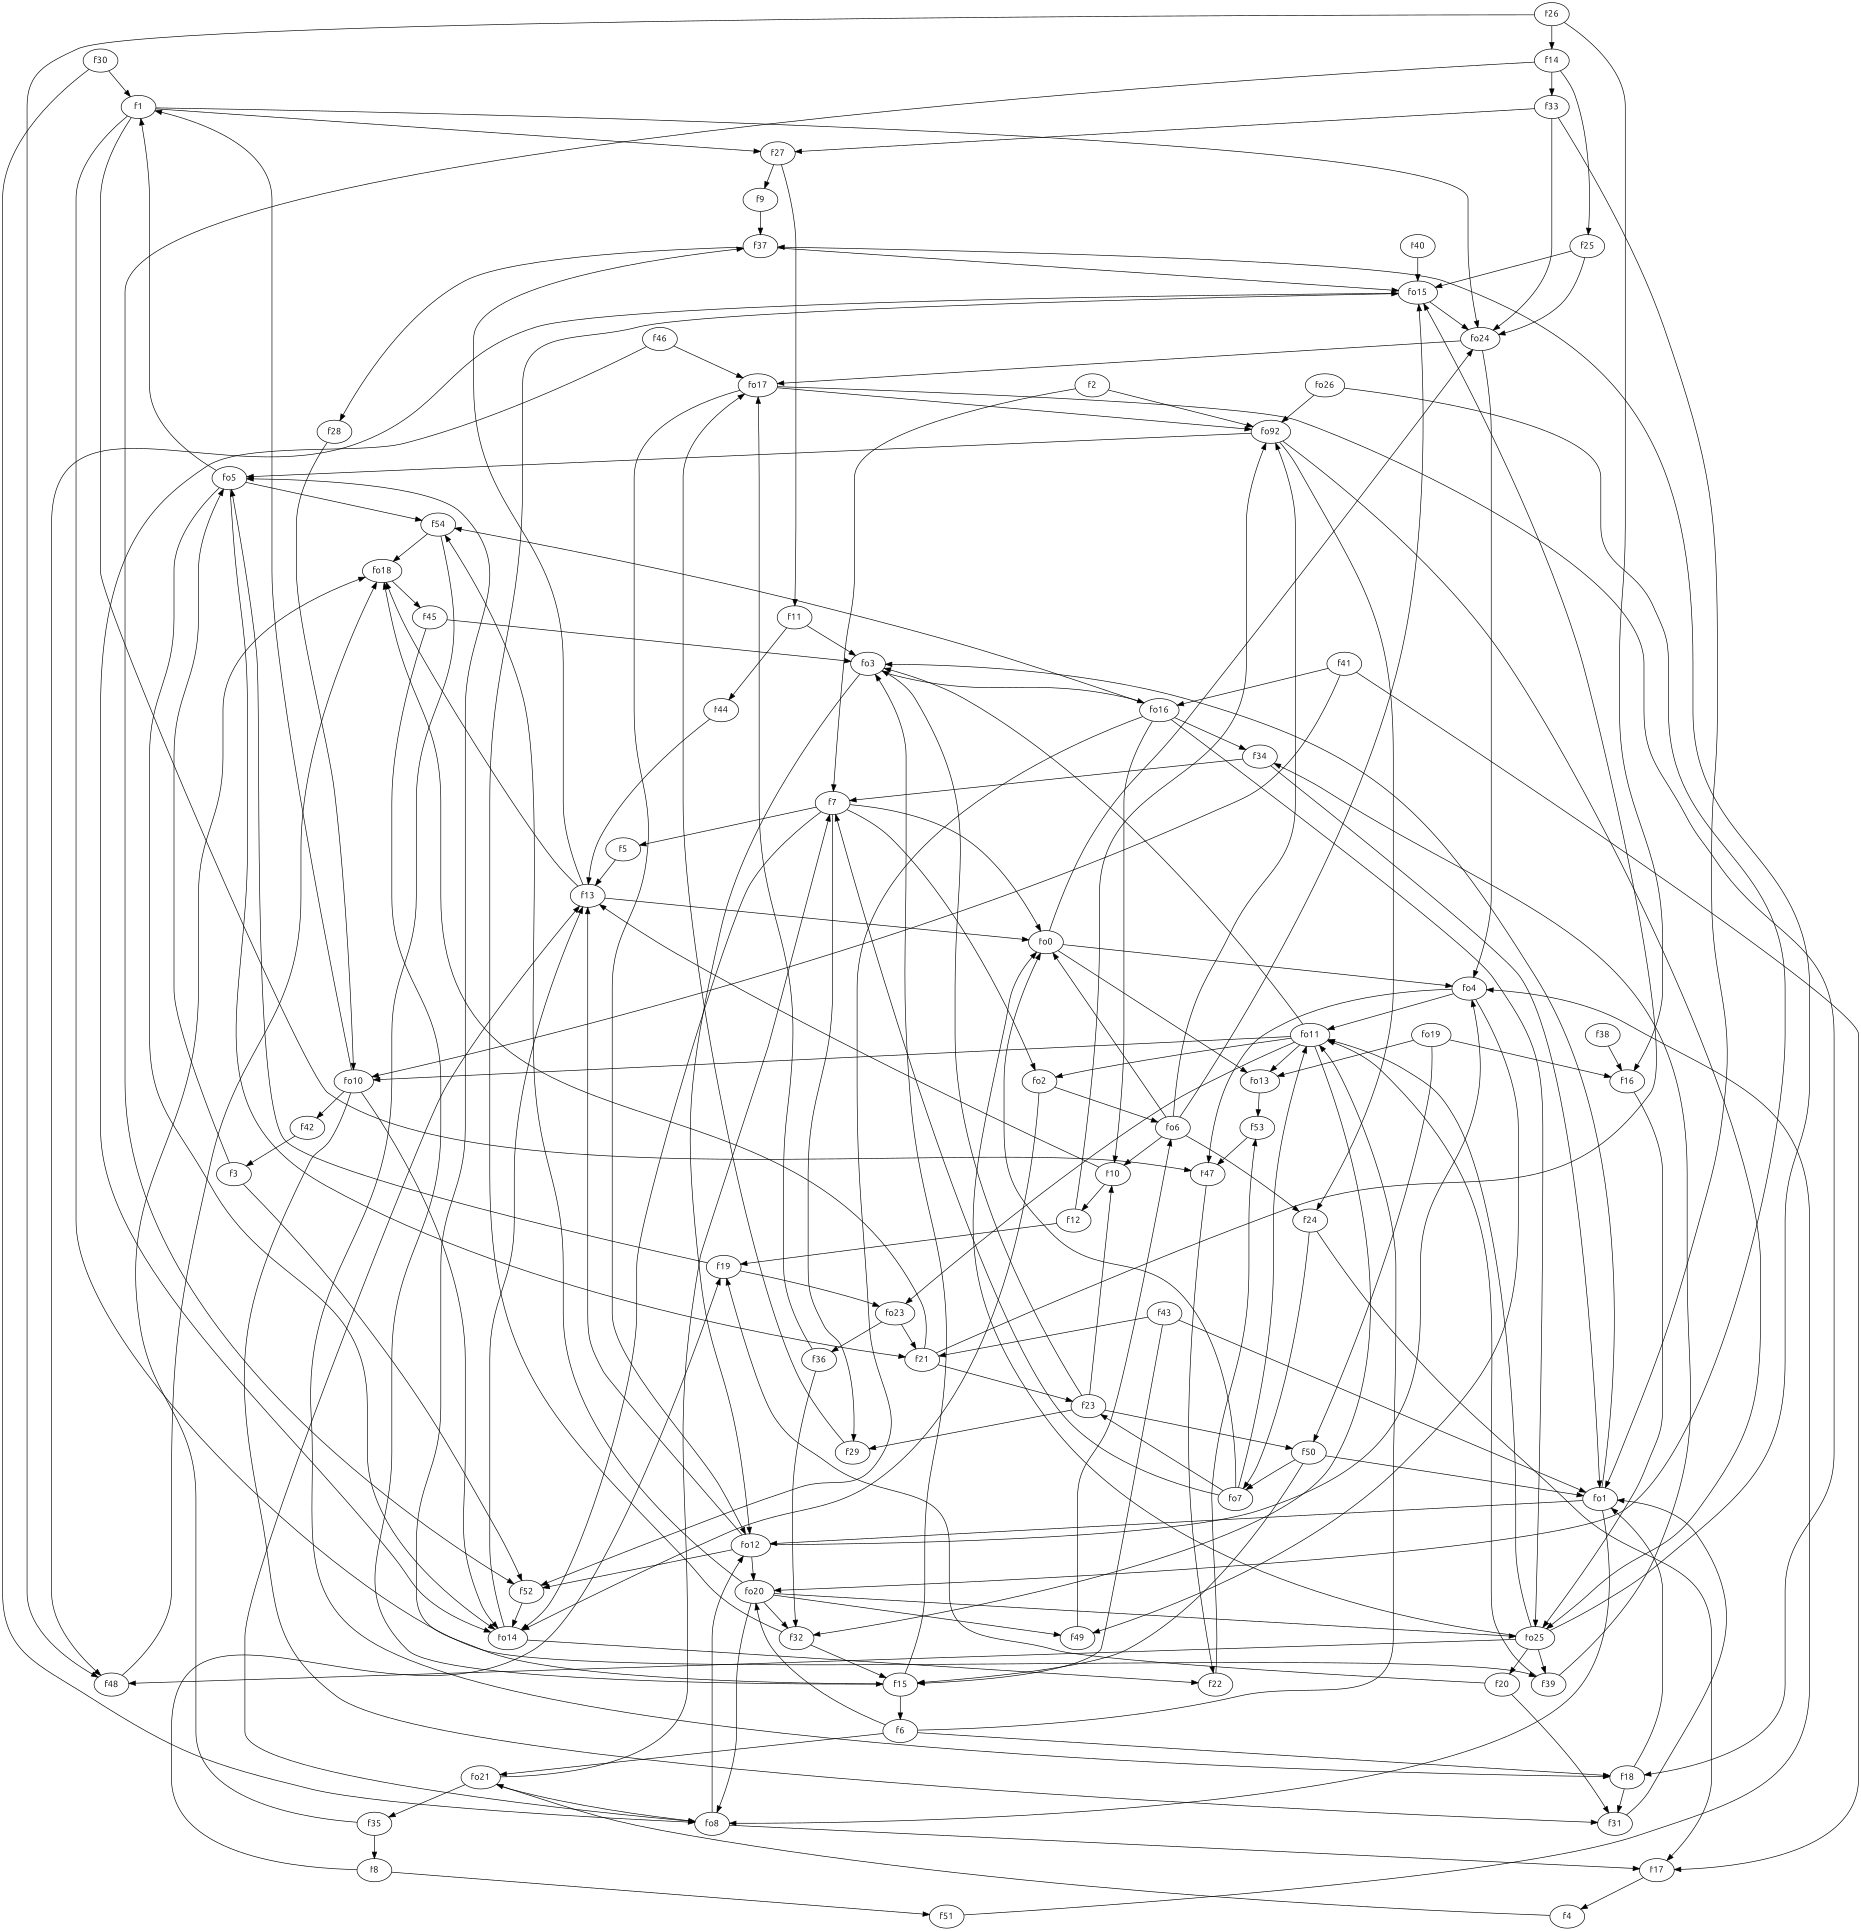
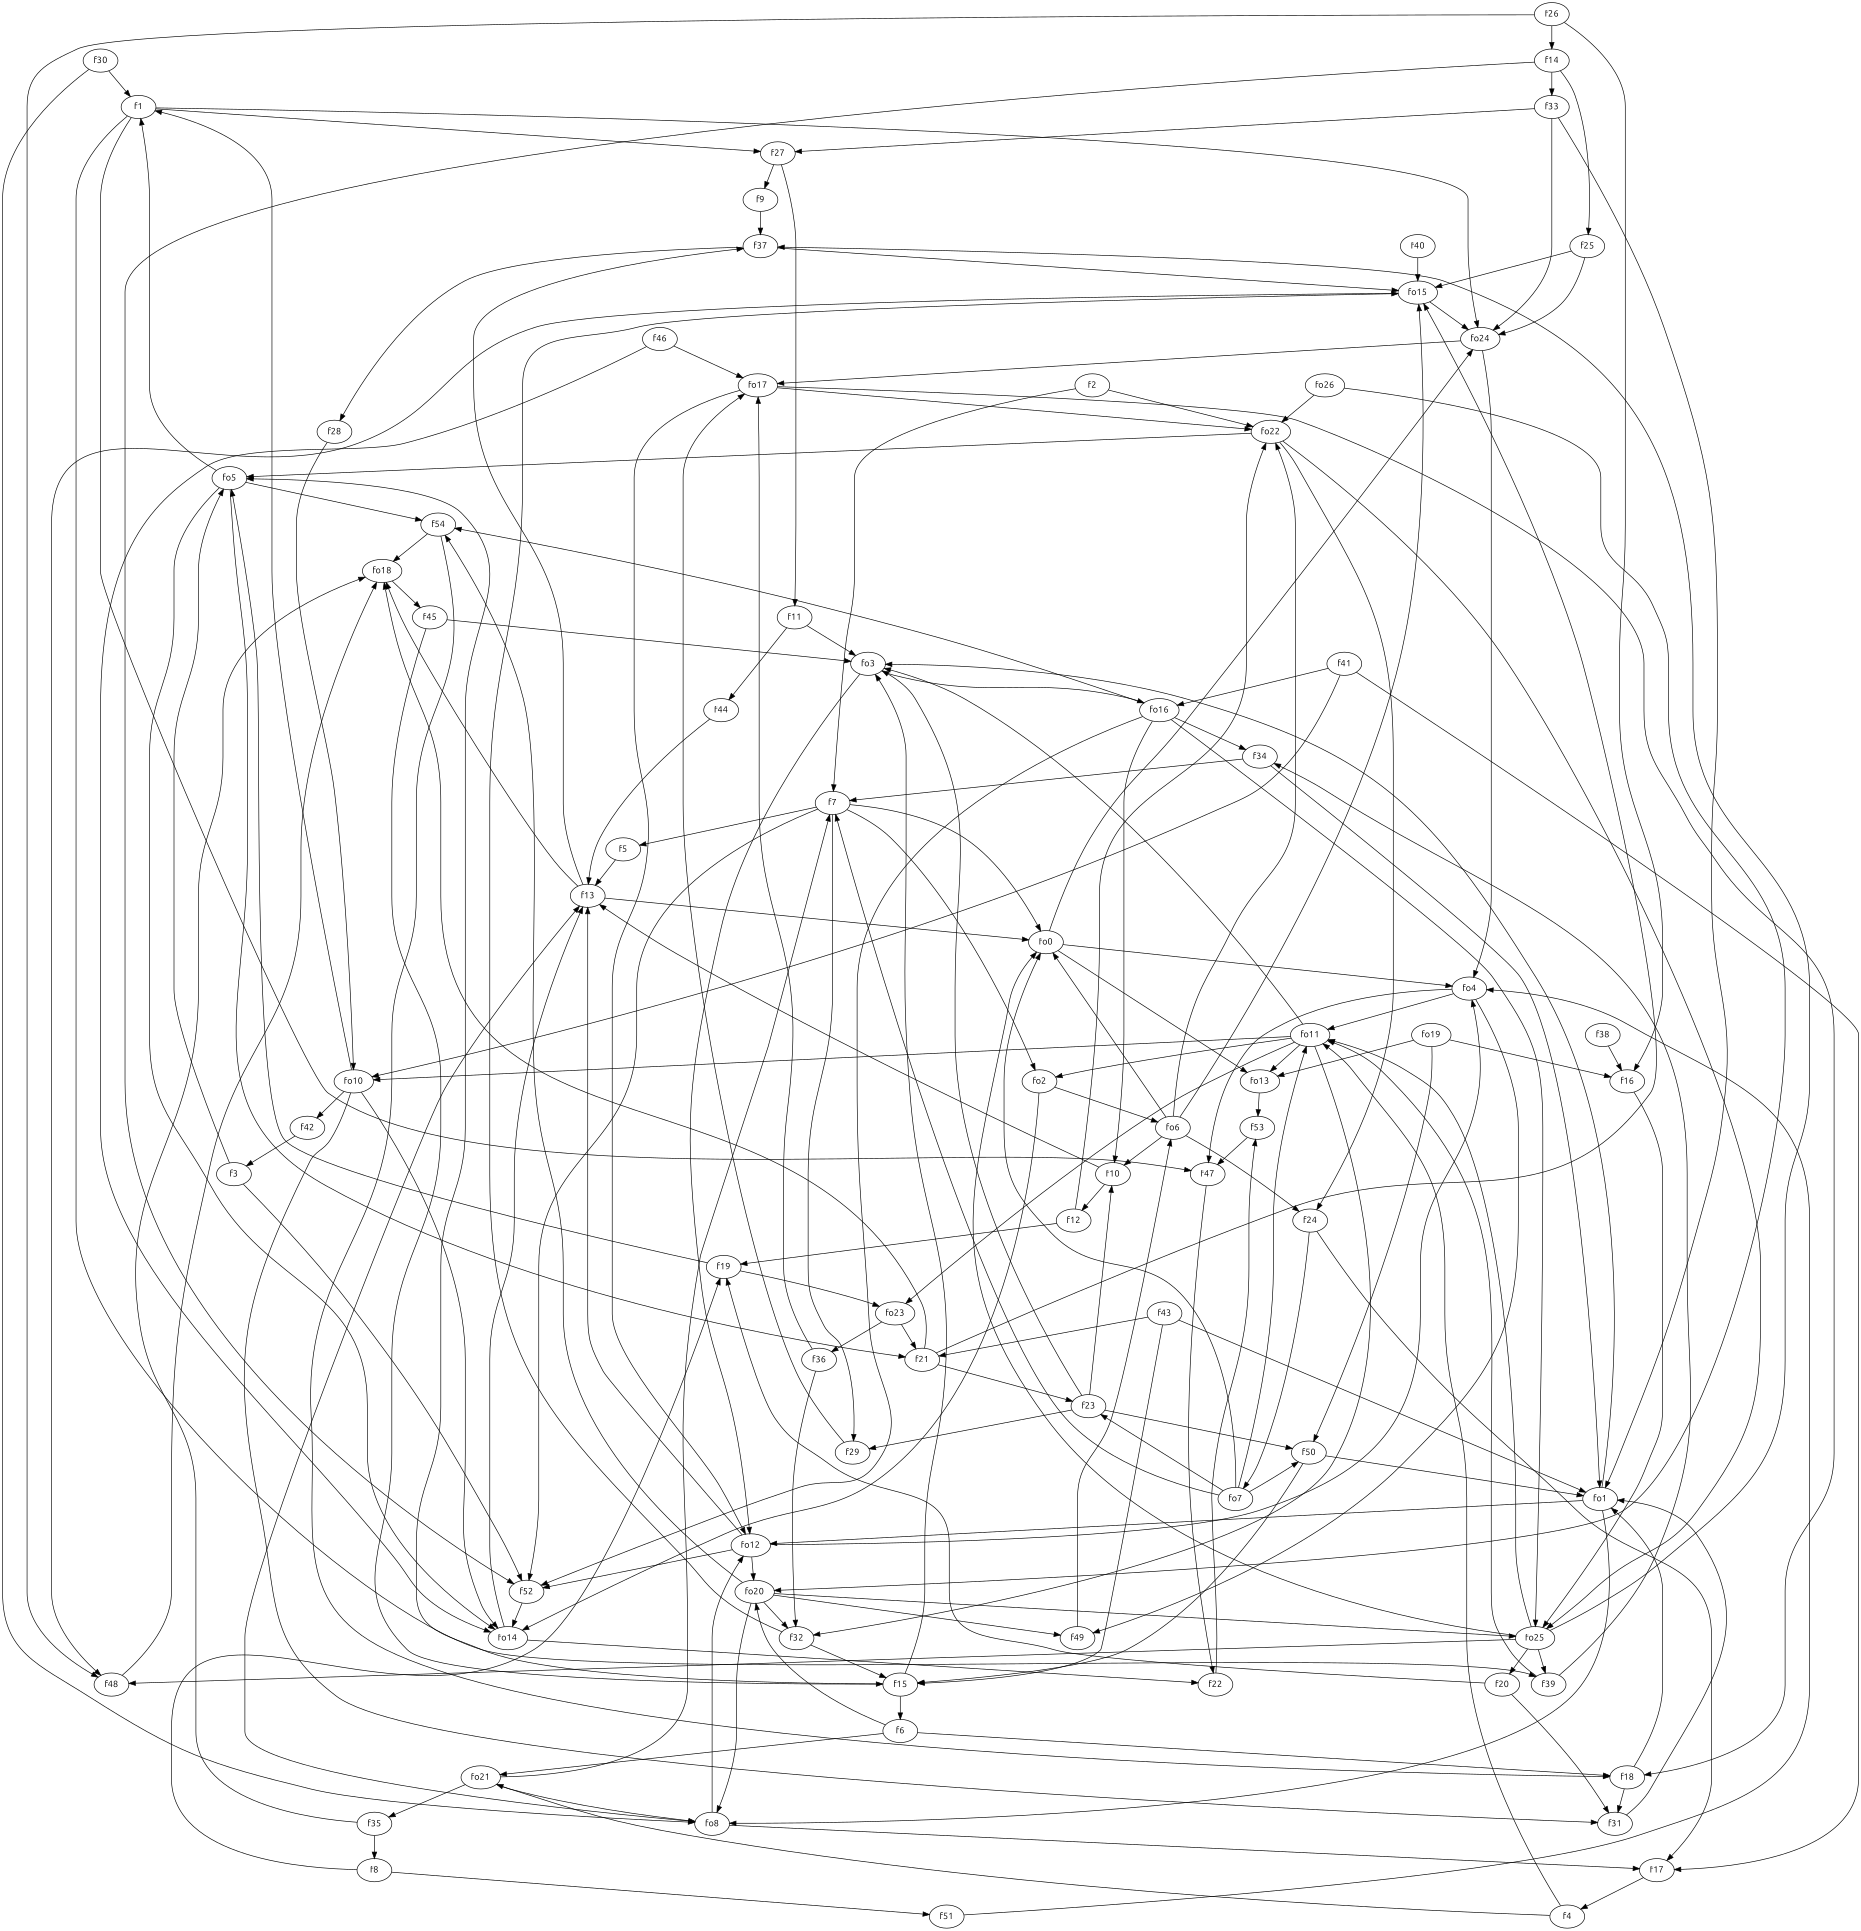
(1271, 432) -> (1271, 432)
(648, 1209) -> (604, 1130)
(1273, 1473) -> (1271, 1479)
(1393, 1591) -> (1465, 1467)
